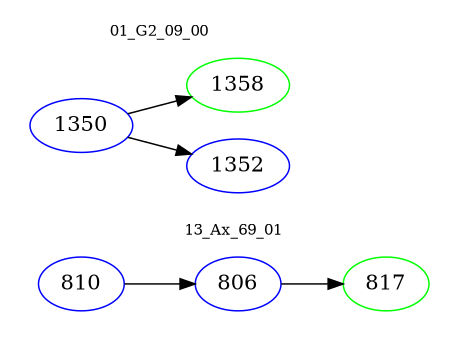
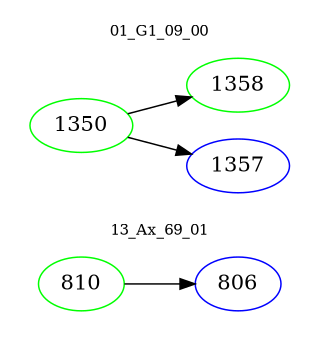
(160, 32) -> (160, 32)
(81, 126) -> (81, 126)
(238, 166) -> (238, 166)
(81, 284) -> (81, 284)
(386, 284) -> none
